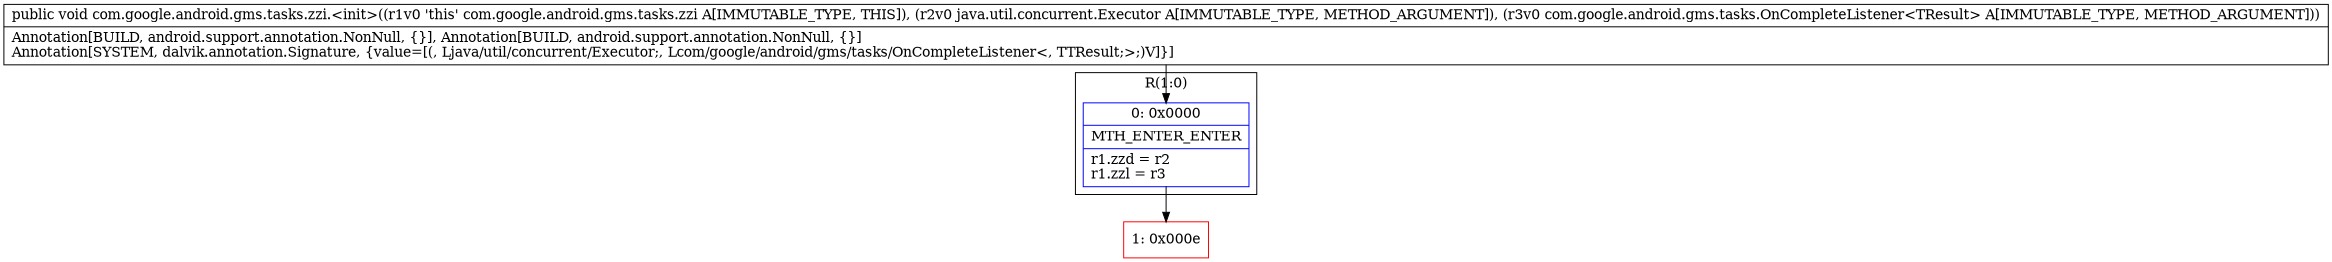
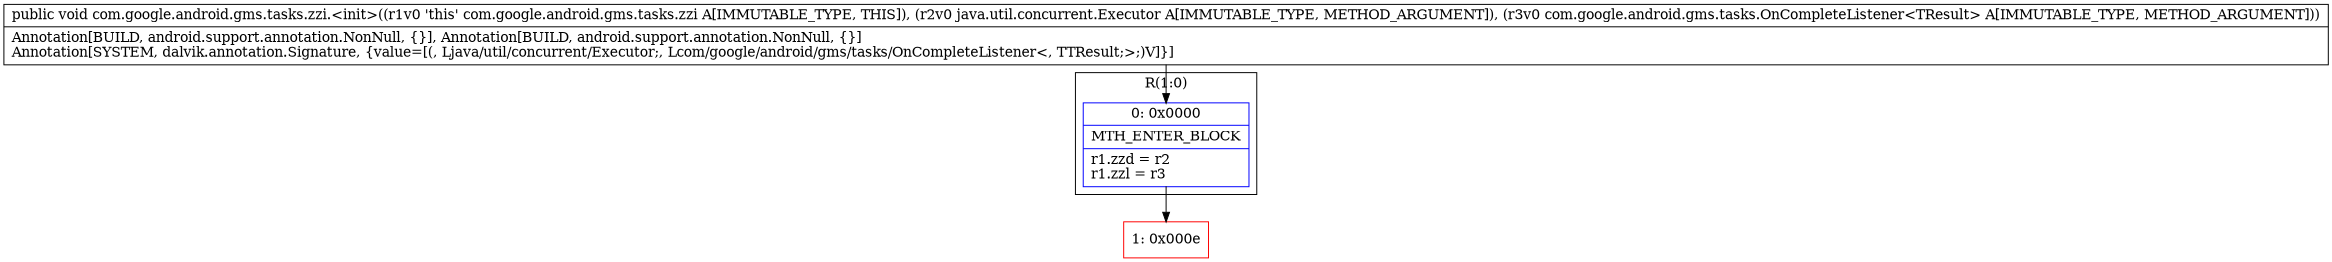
(1166, 136) -> (1166, 136)
